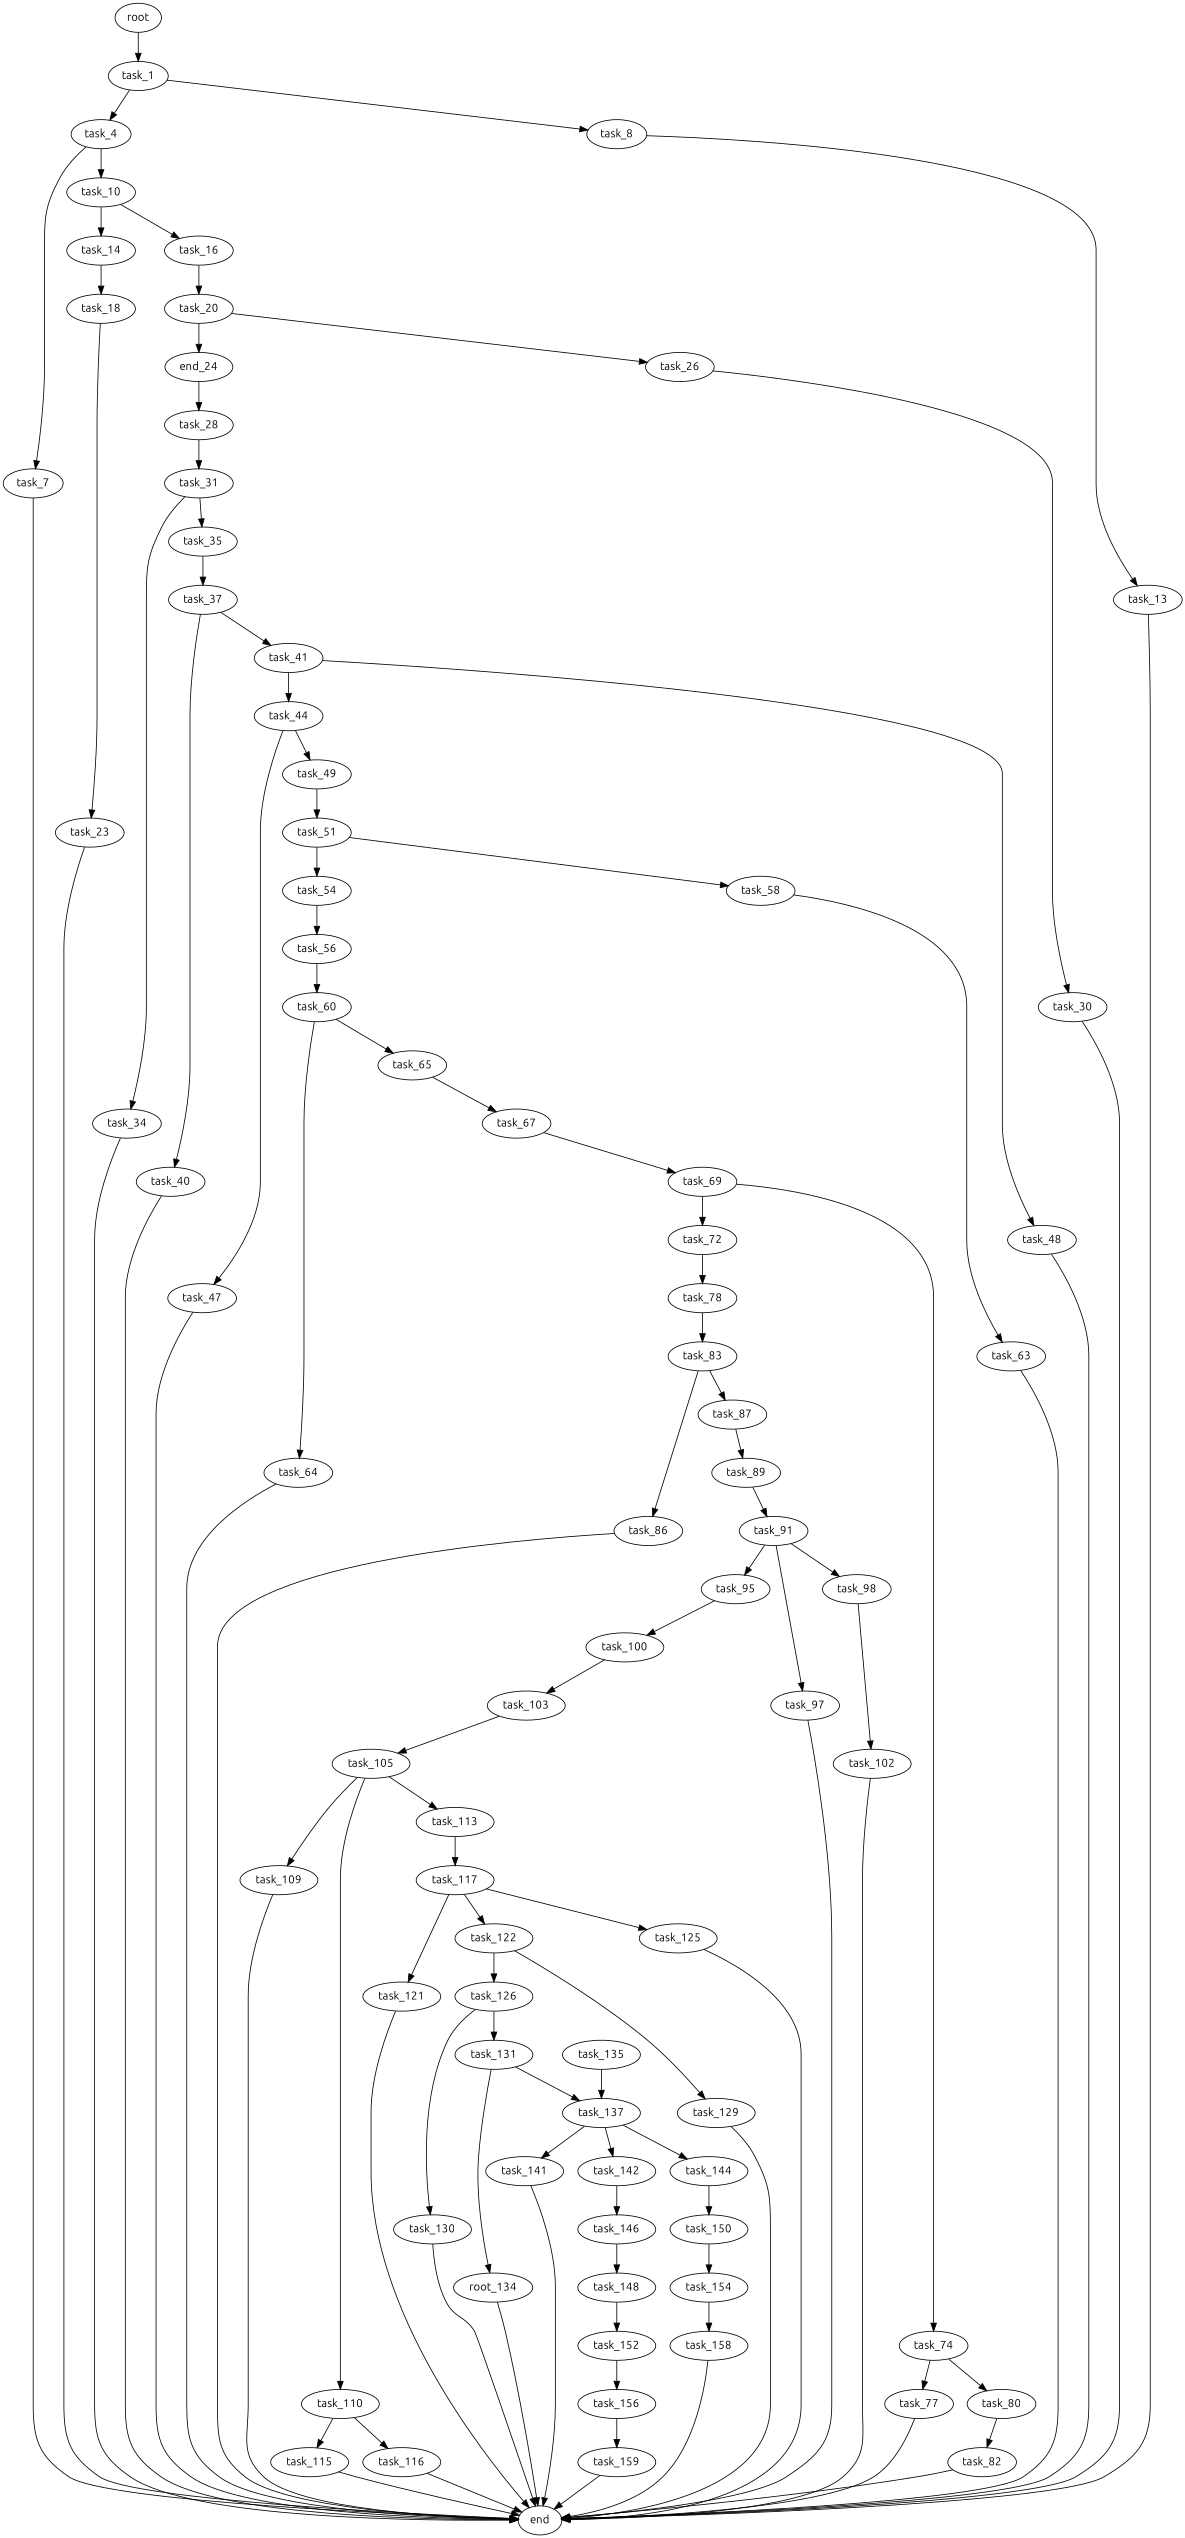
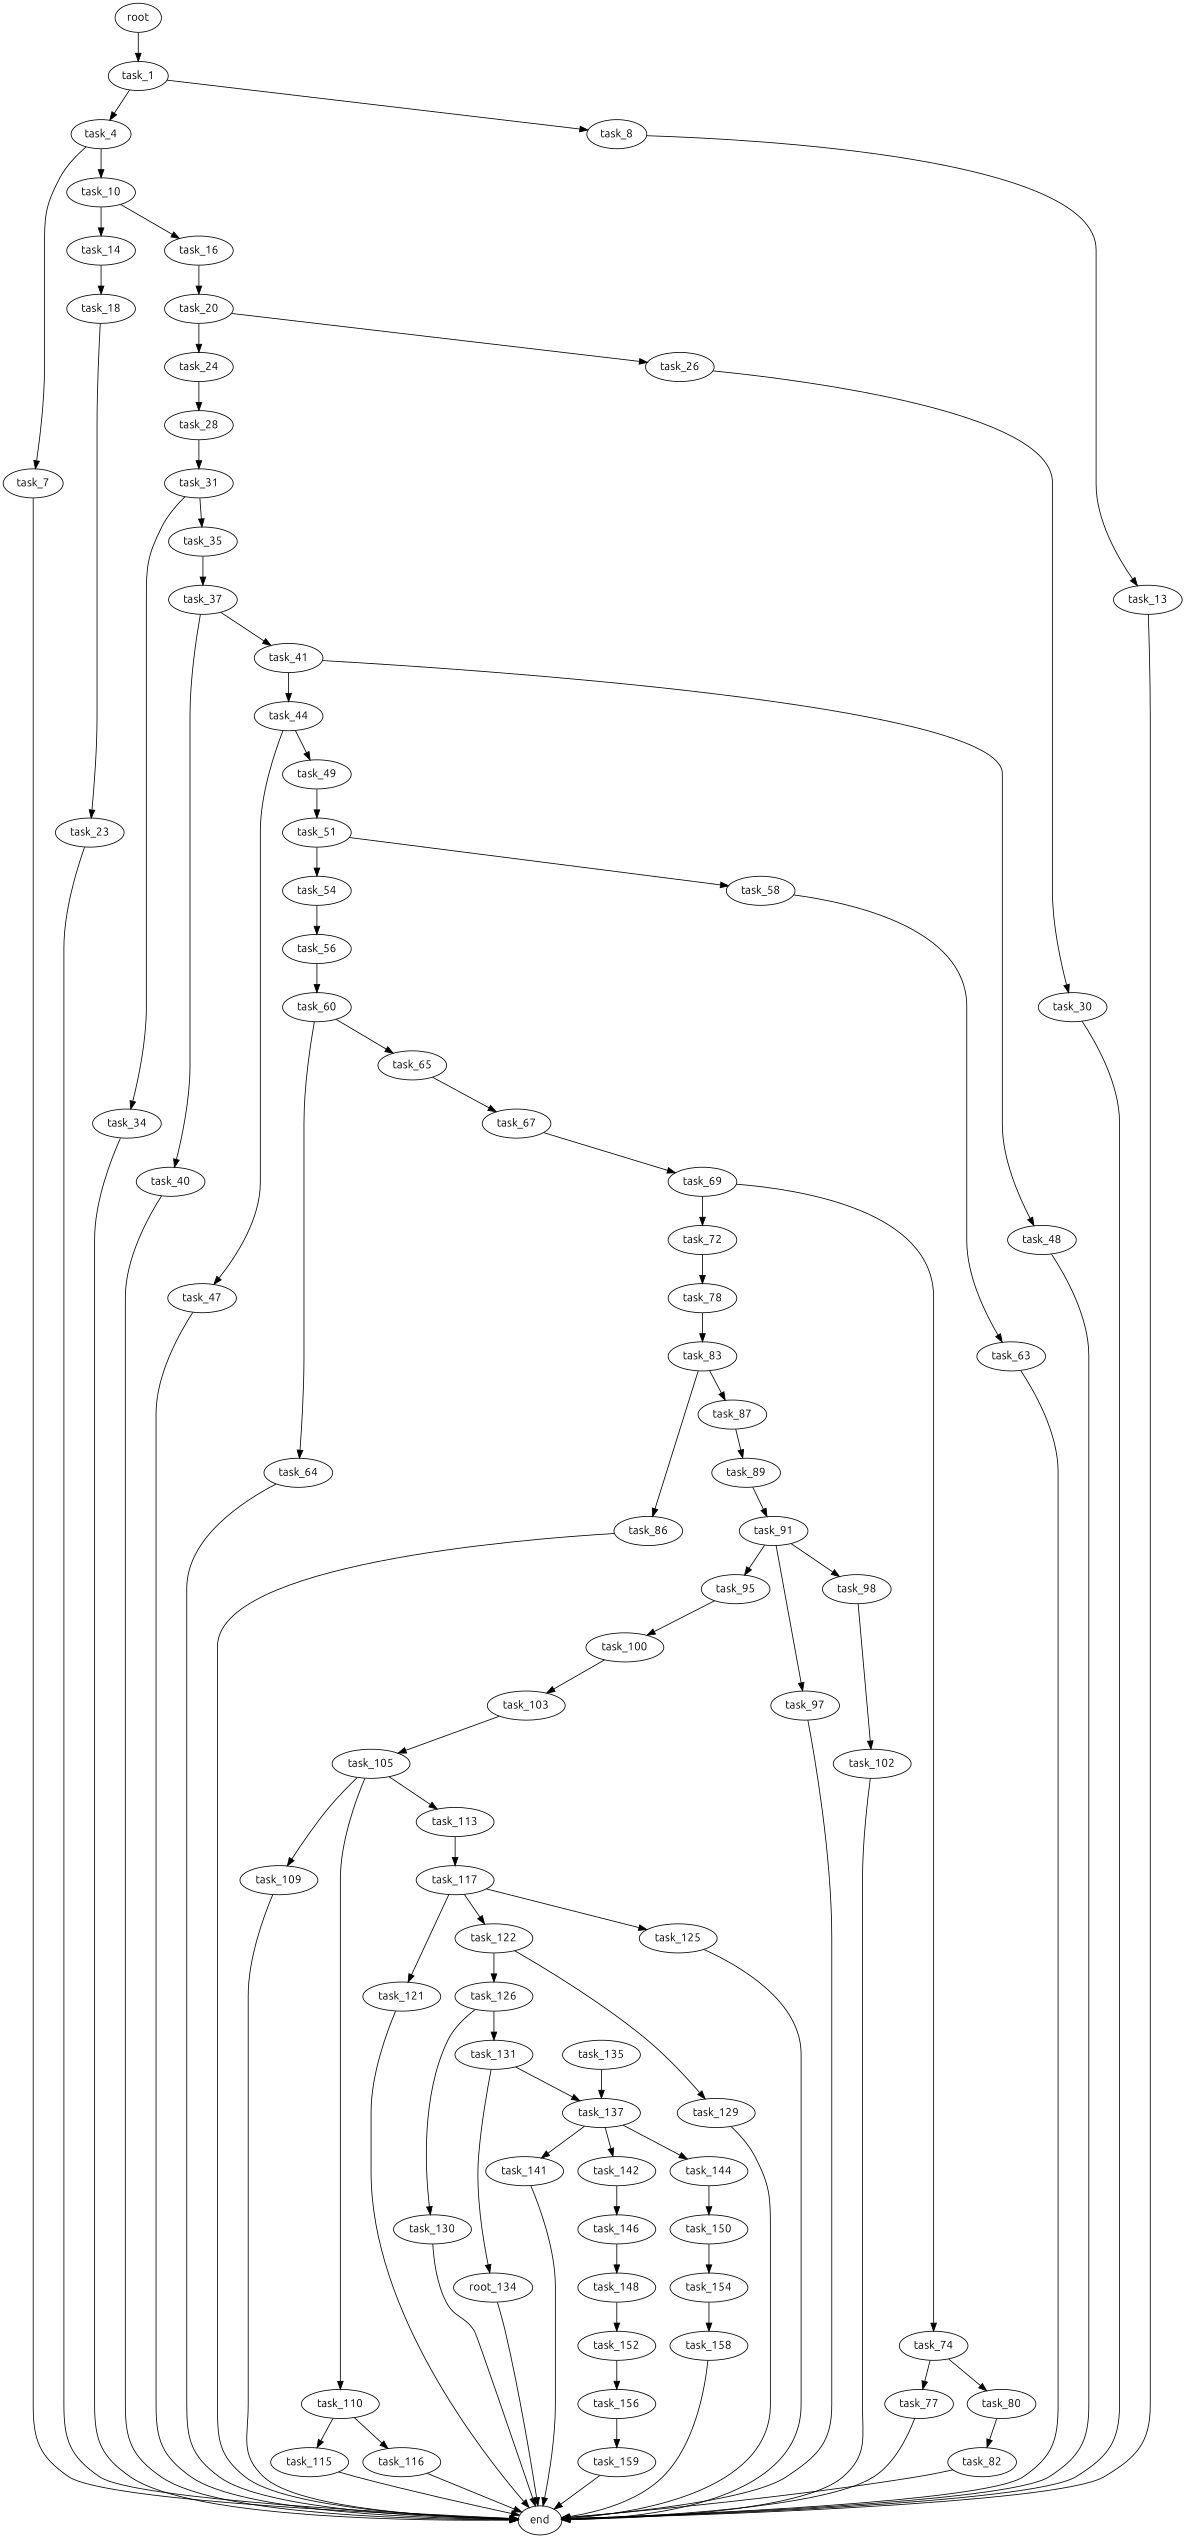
(199, 367) -> (199, 367)
